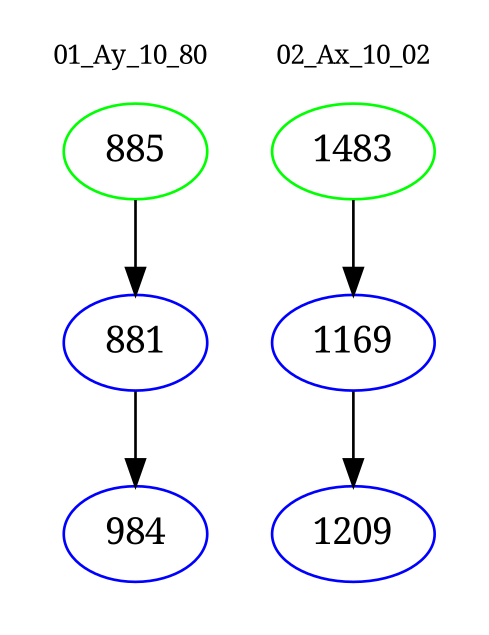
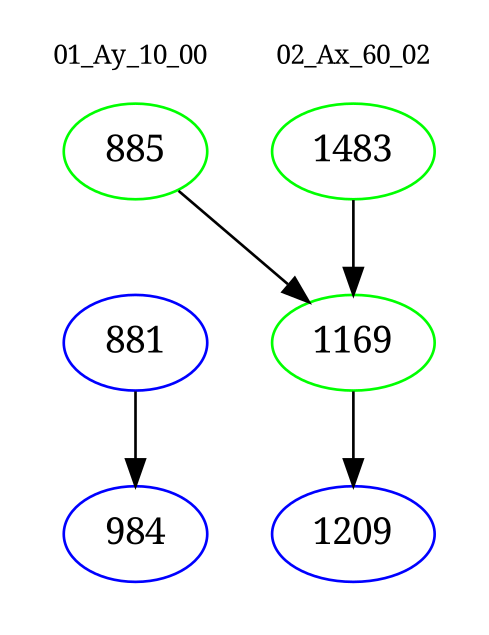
(130, 57) -> (130, 57)
(353, 57) -> (353, 57)
(136, 234) -> (211, 219)
(353, 343) -> (353, 343)
